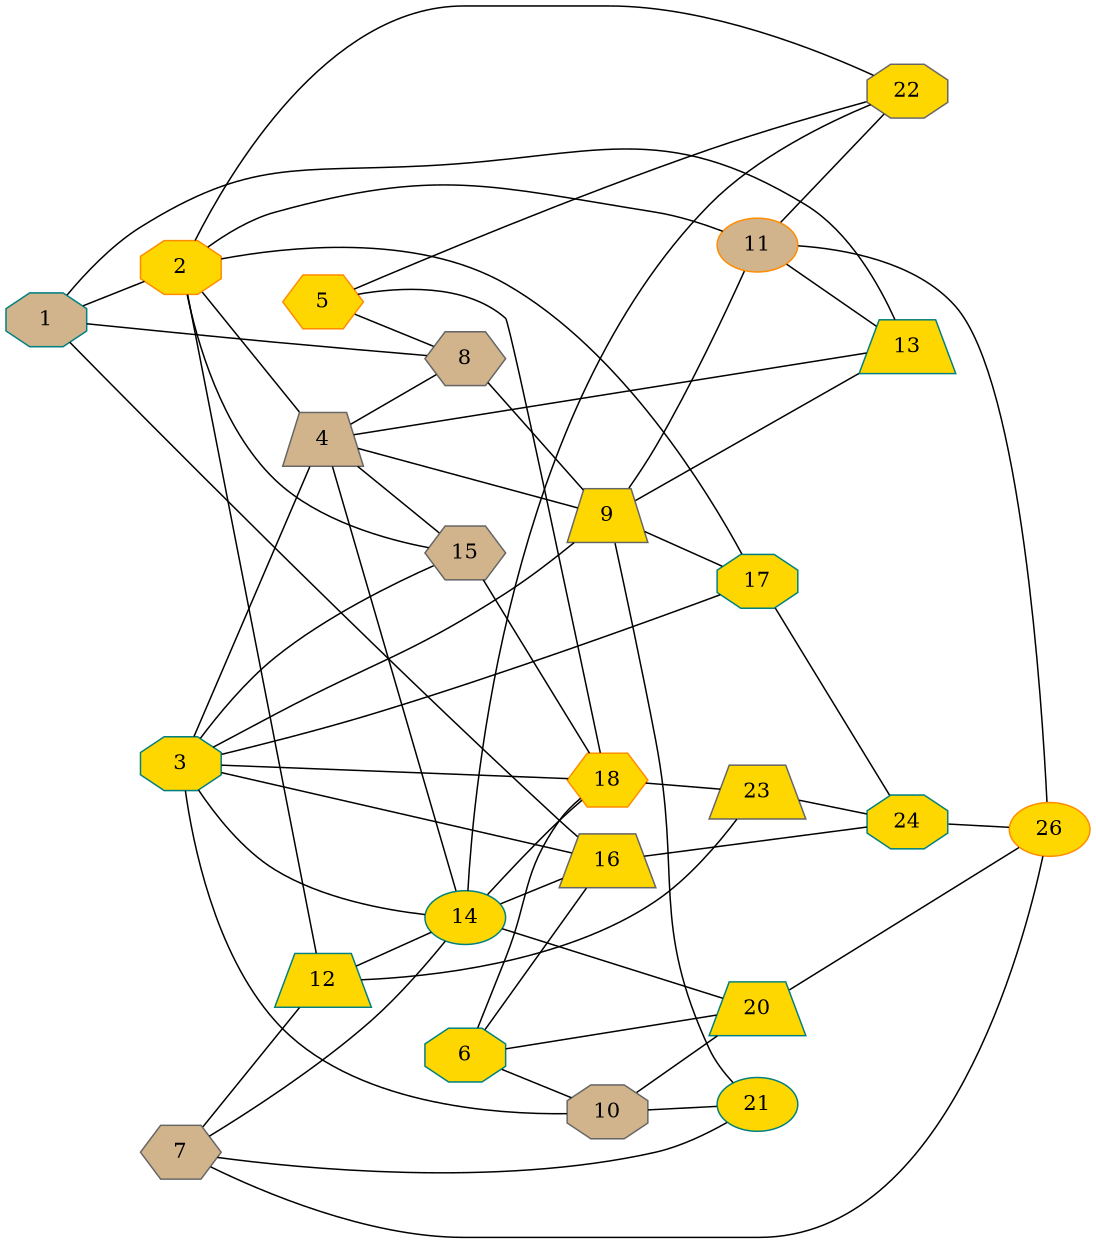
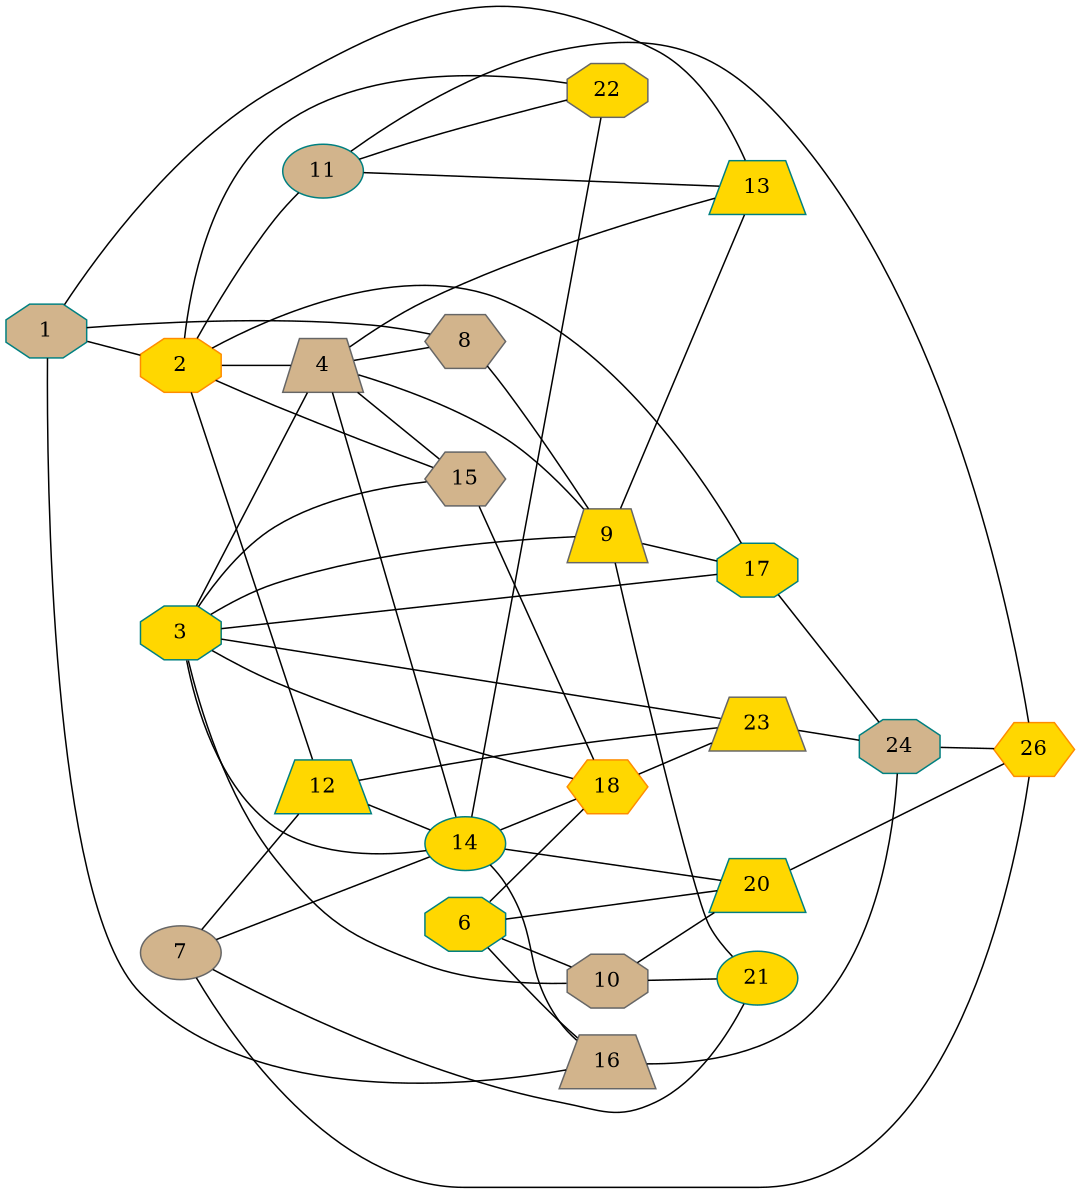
(757, 245) -> (323, 171)
(323, 302) -> none
(685, 393) -> none
(397, 813) -> (471, 679)
(907, 822) -> (900, 747)
(1050, 829) -> (1034, 749)
(608, 861) -> (608, 1062)
(181, 1152) -> (181, 953)
